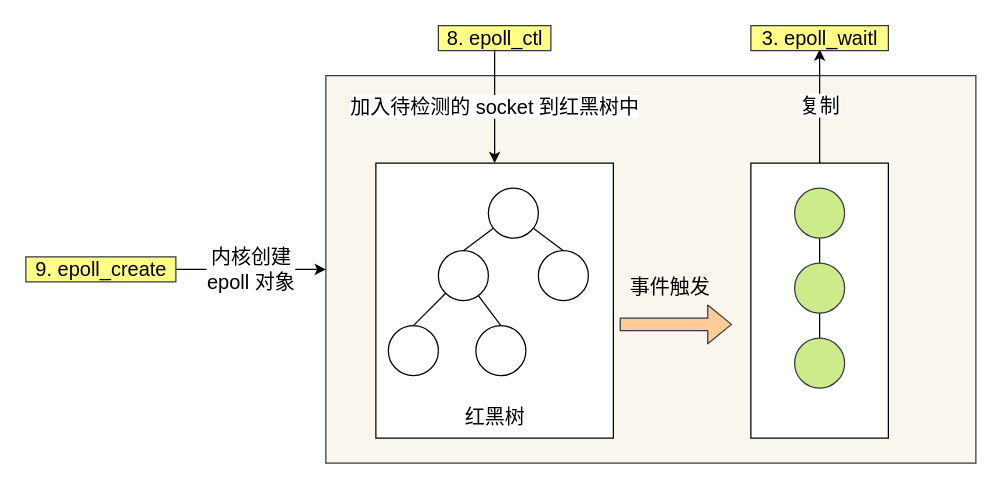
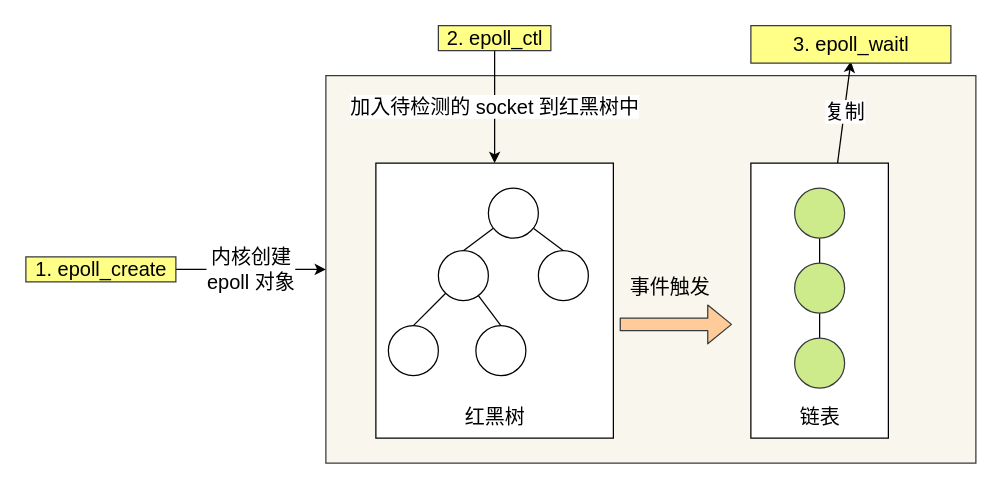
(495, 38) -> (495, 38)
(819, 38) -> (851, 44)
(101, 269) -> (101, 269)
none -> (819, 417)
